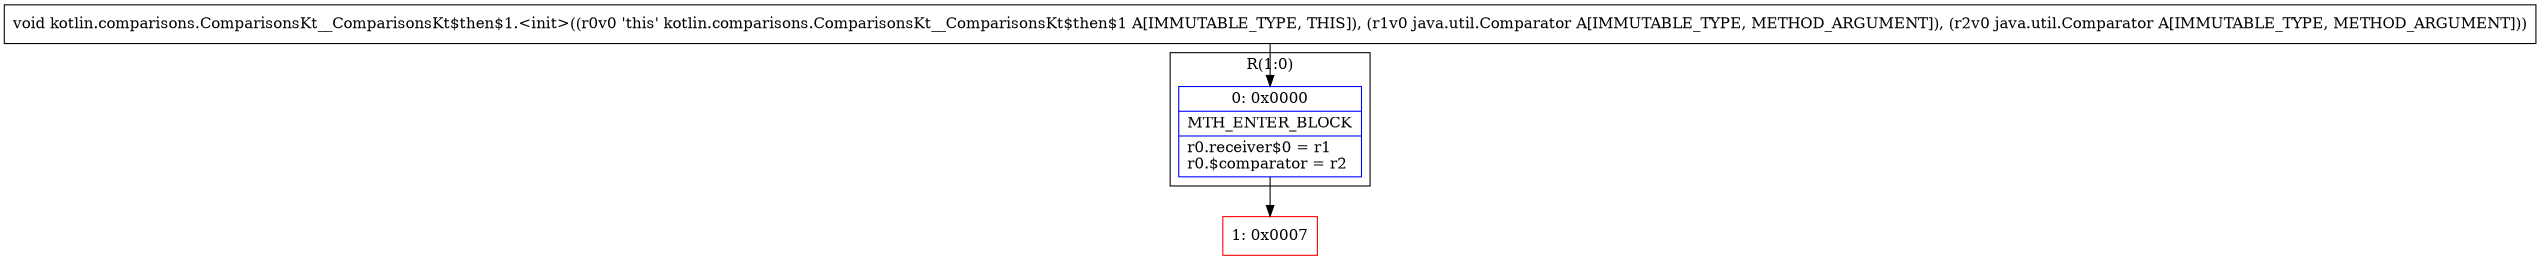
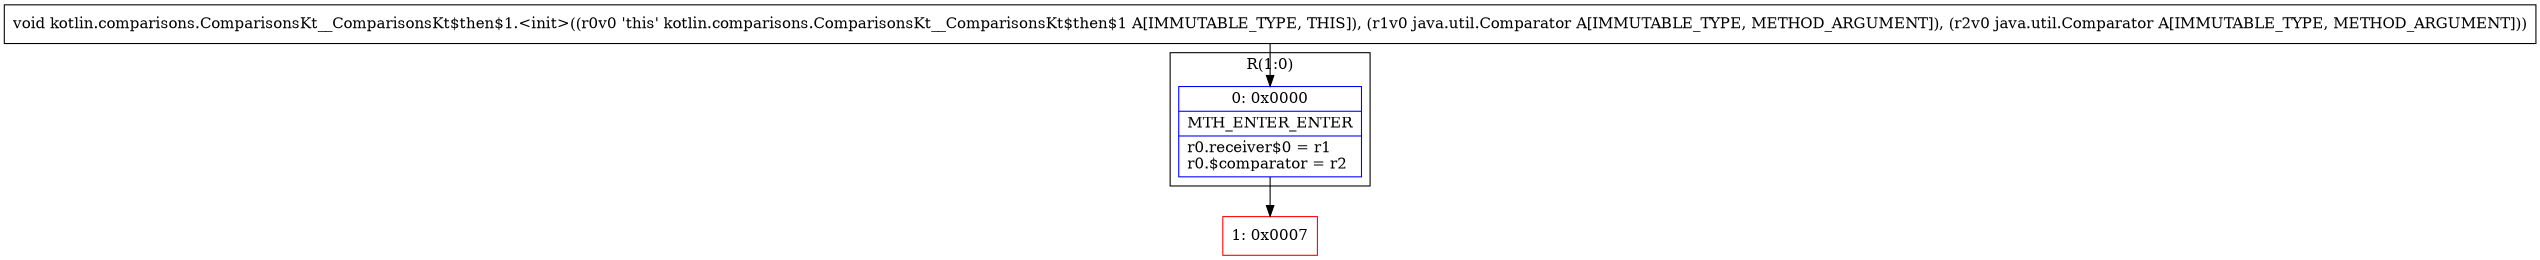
(1270, 123) -> (1270, 123)
